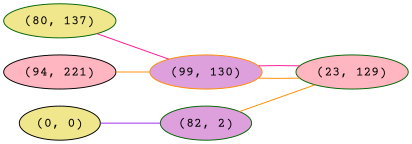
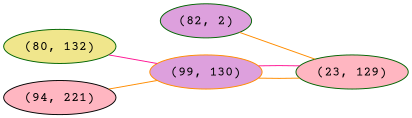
(60, 21) -> (60, 46)
(60, 123) -> none
